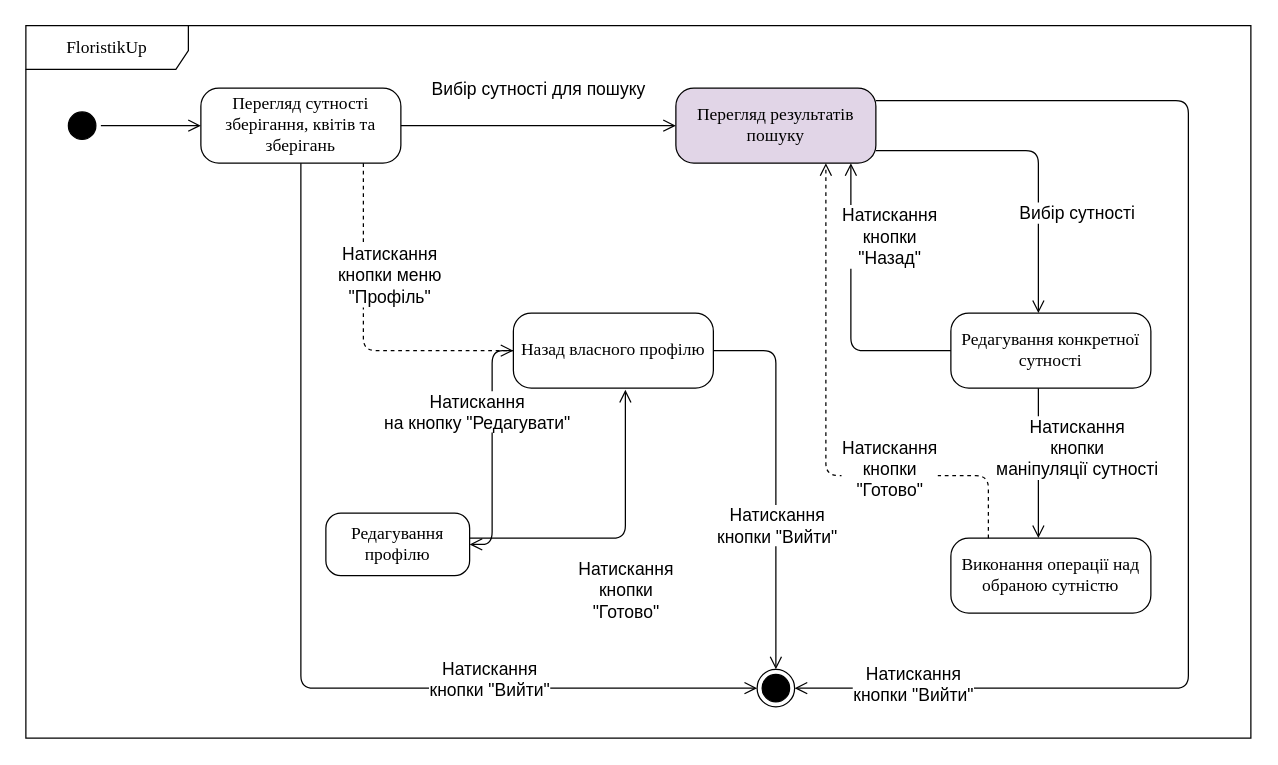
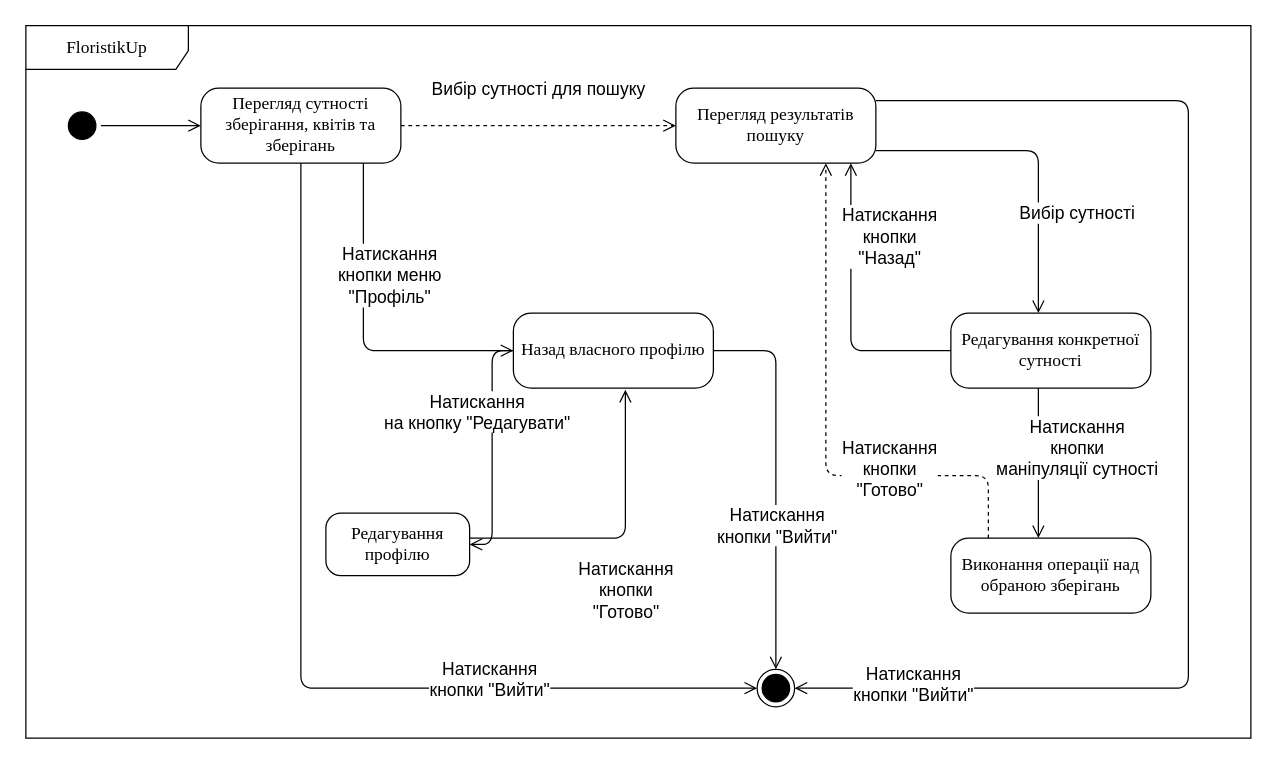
(537, 126) -> (537, 126)
(776, 126) -> (776, 126)
(412, 351) -> (412, 351)
(1051, 576) -> (1051, 576)
